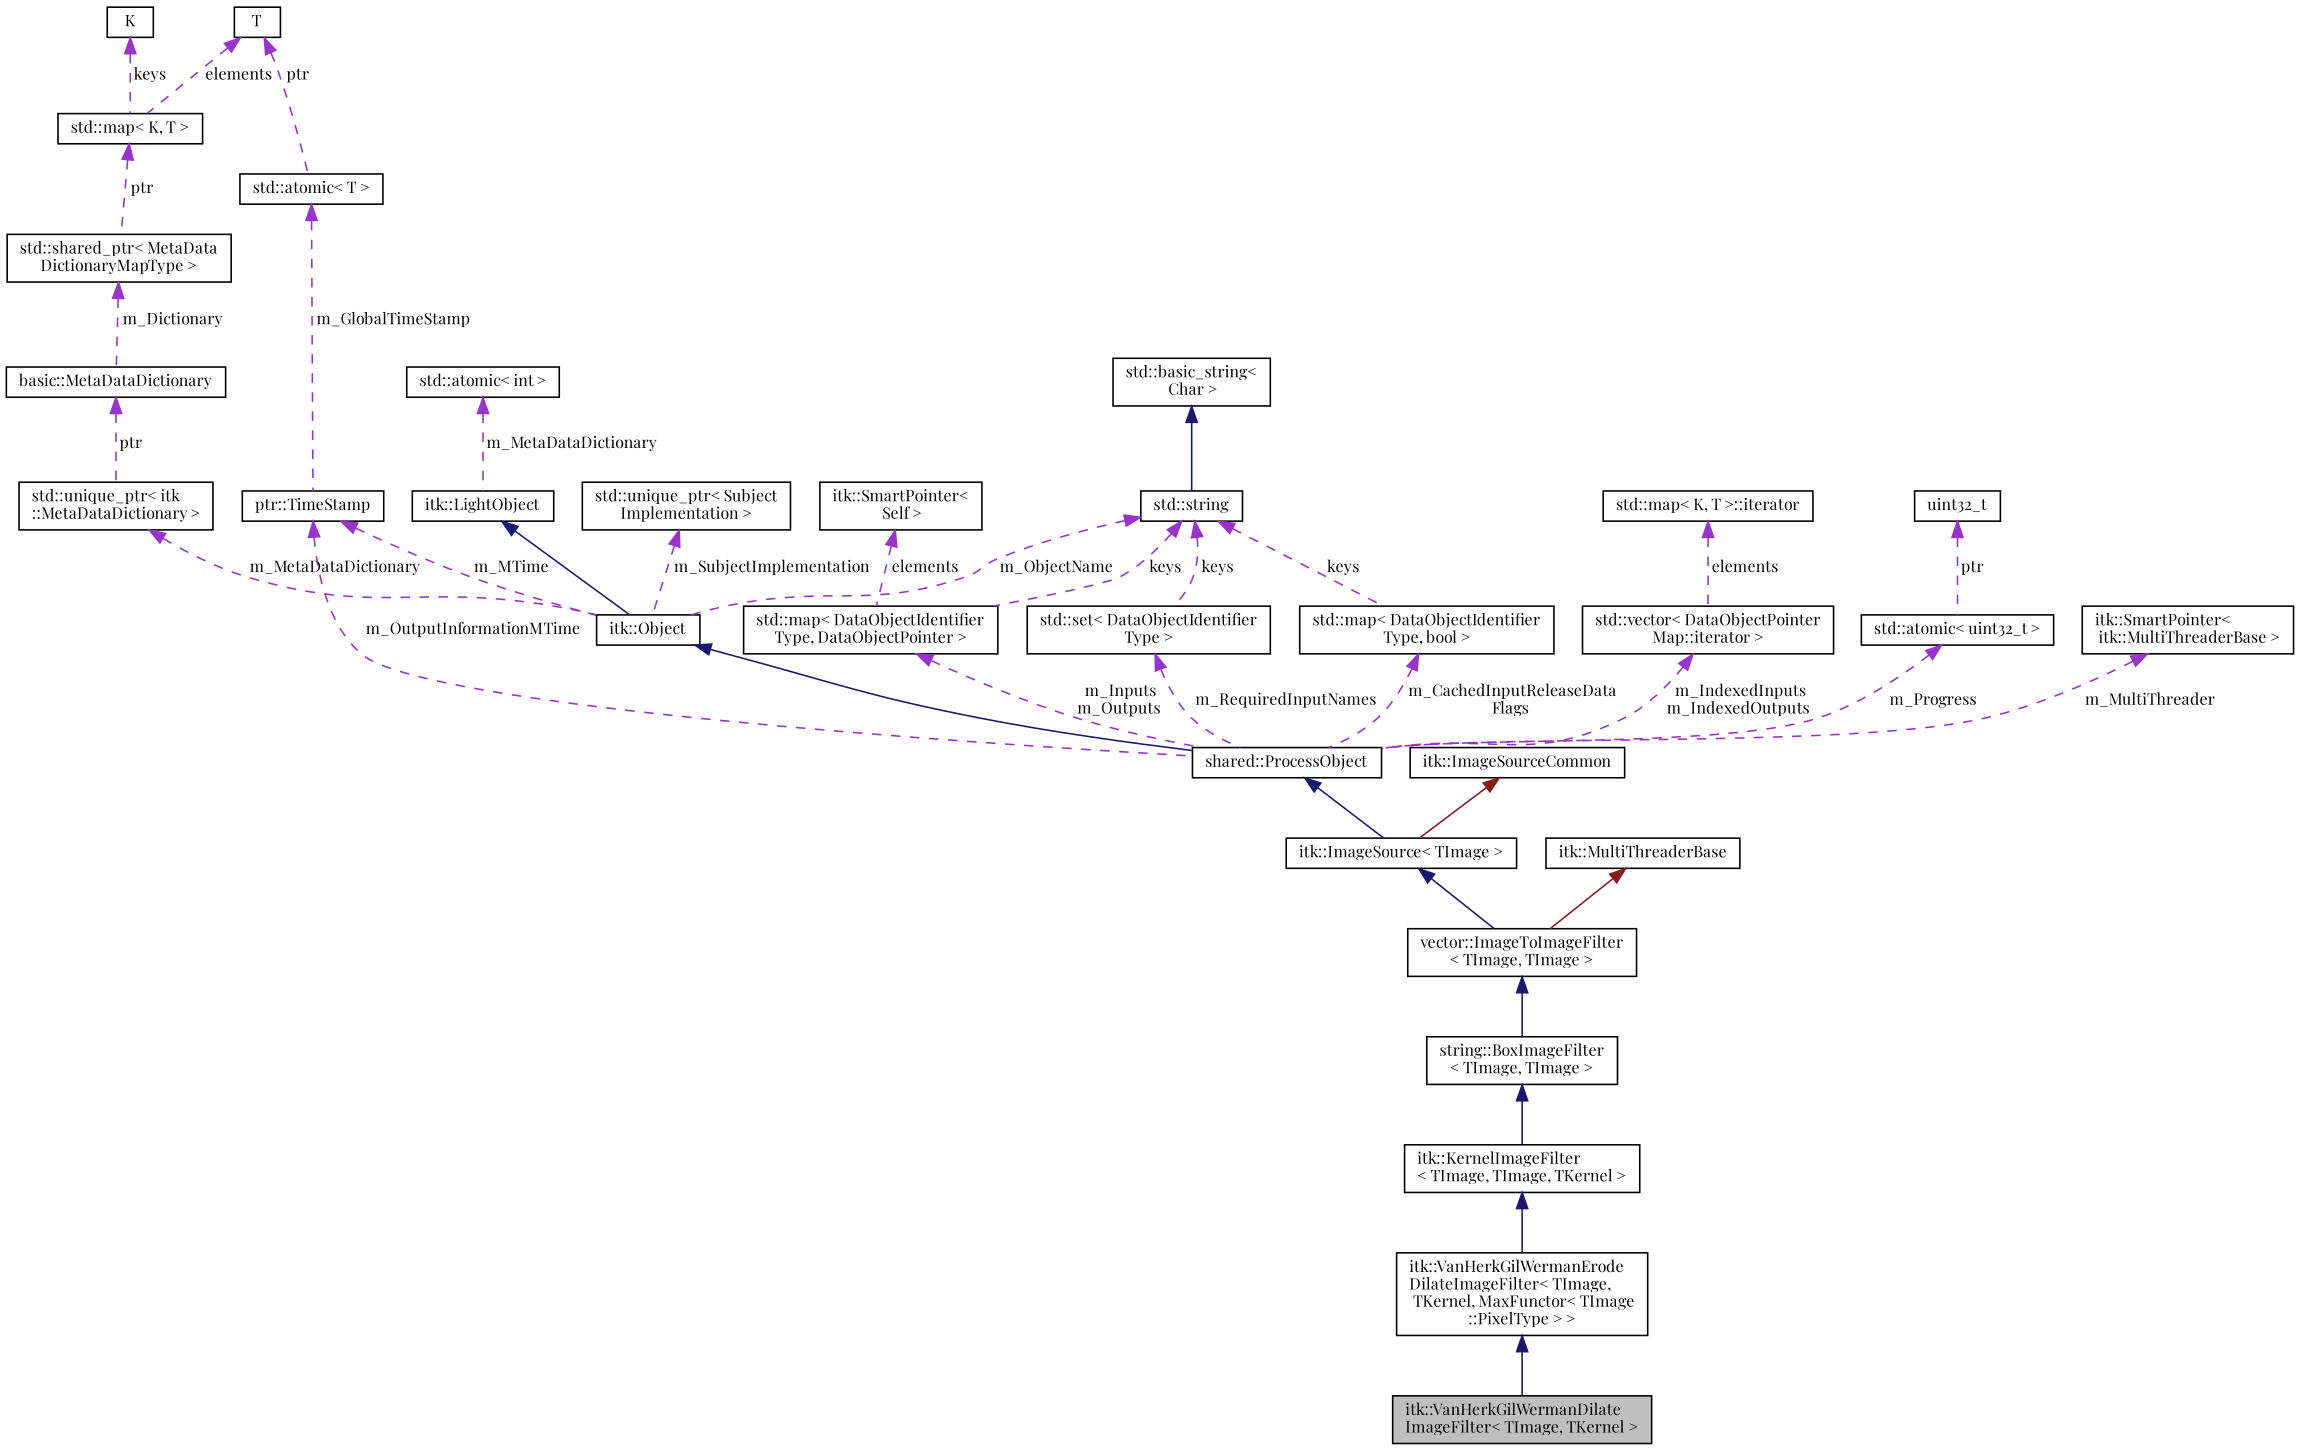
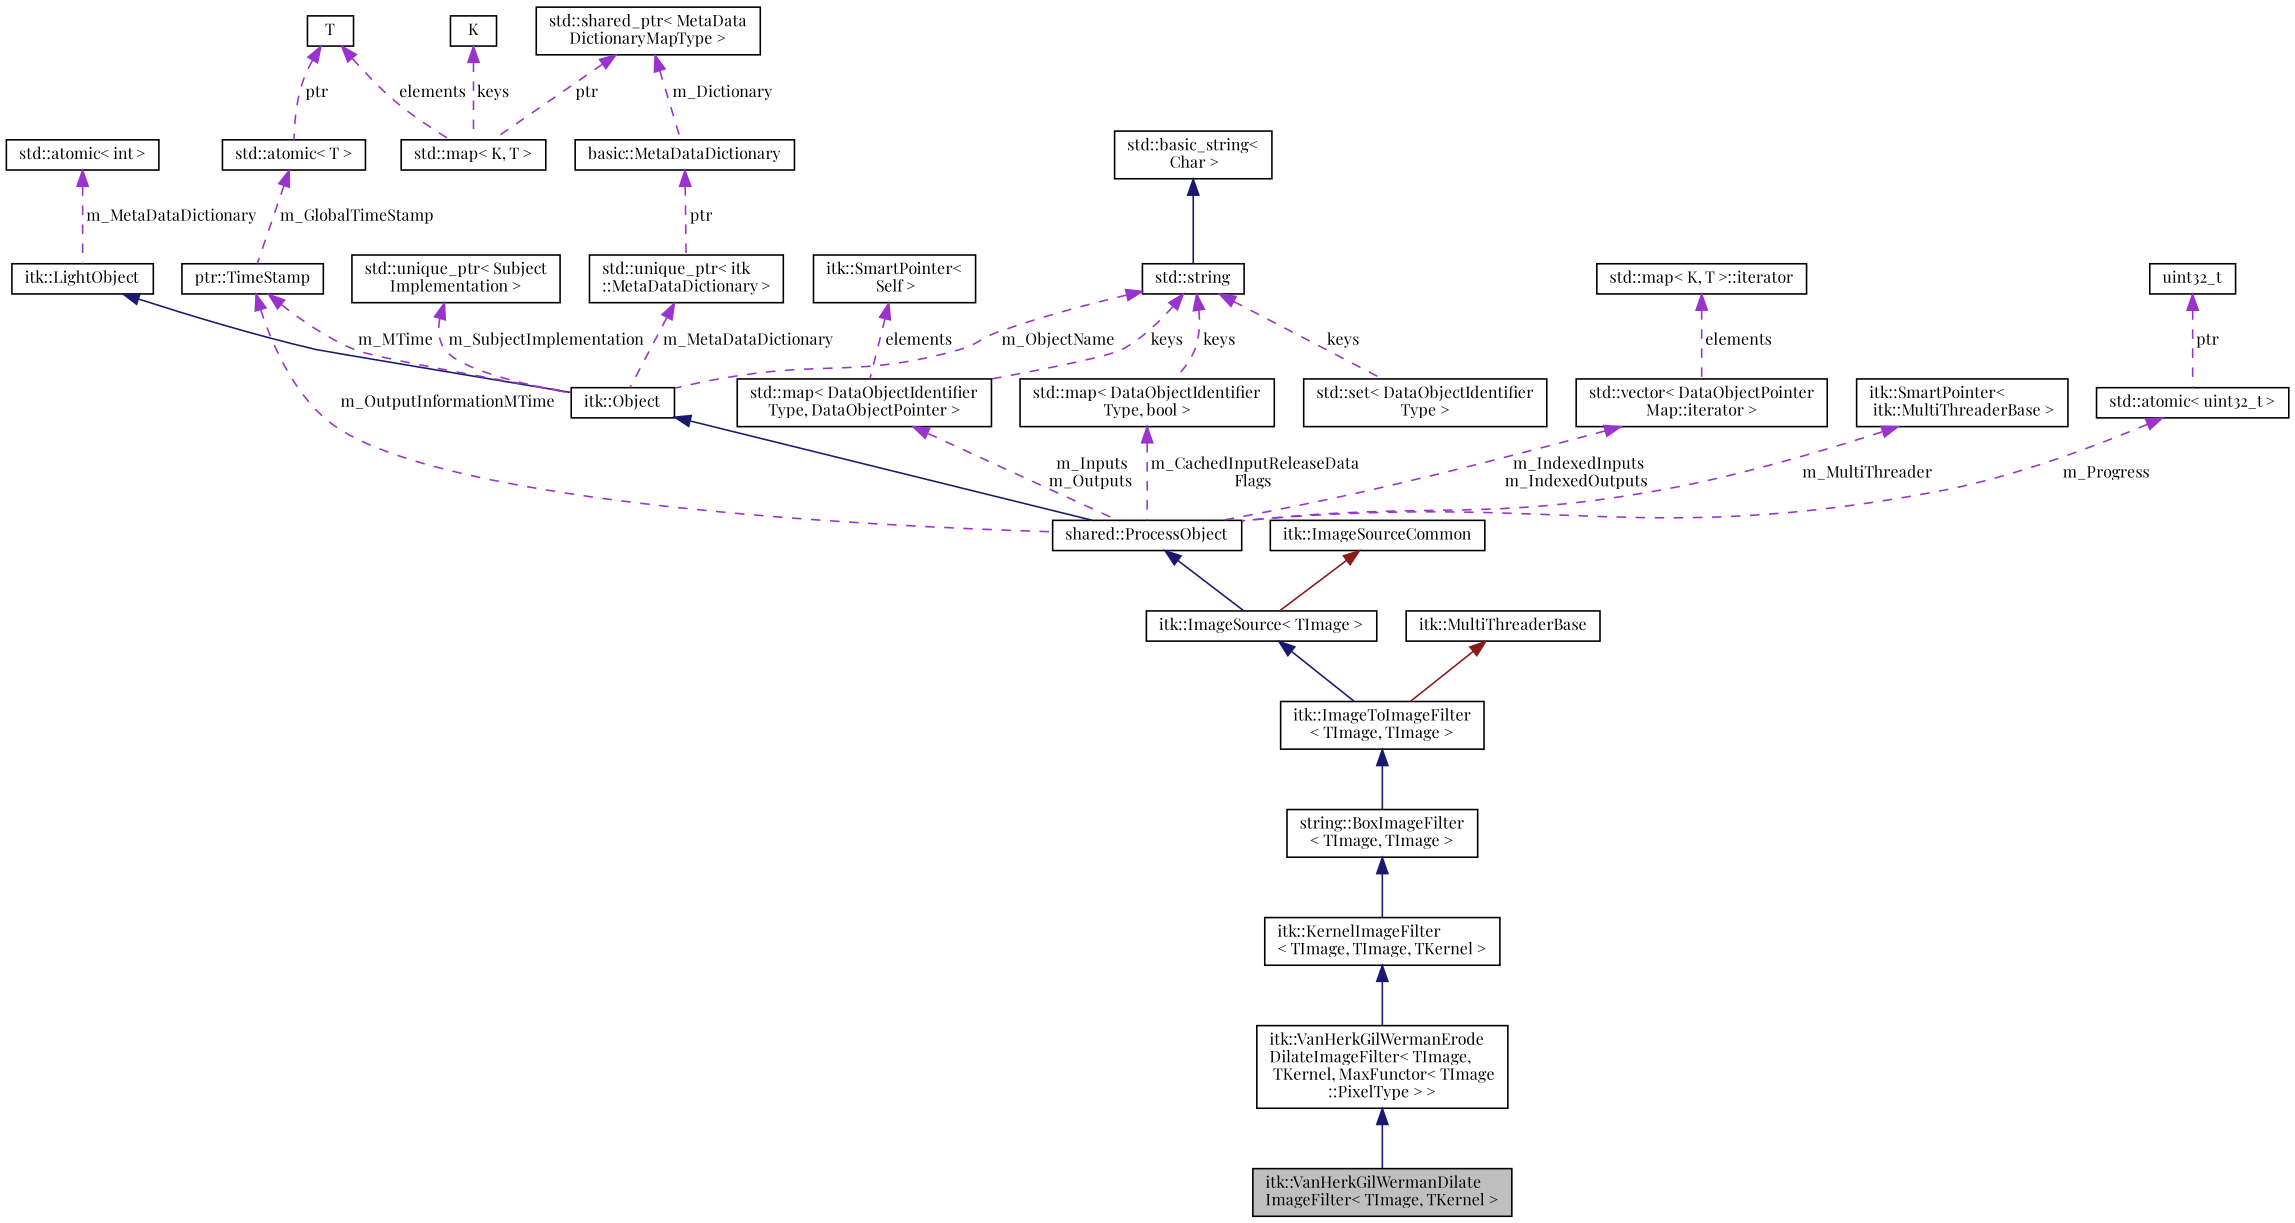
(124, 197) -> (548, 102)
(1191, 718) -> none
(1522, 953) -> (1382, 725)
